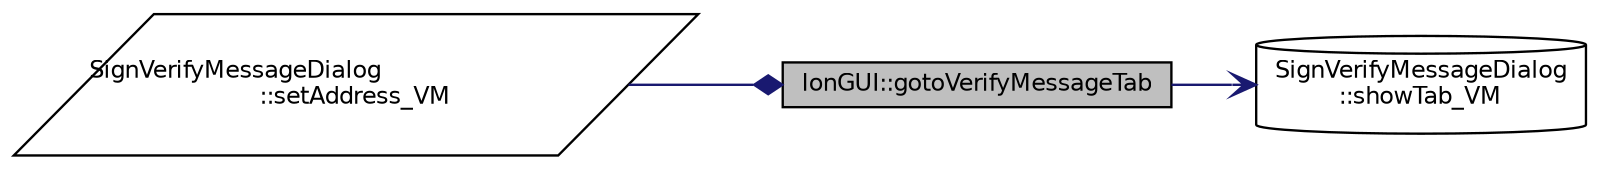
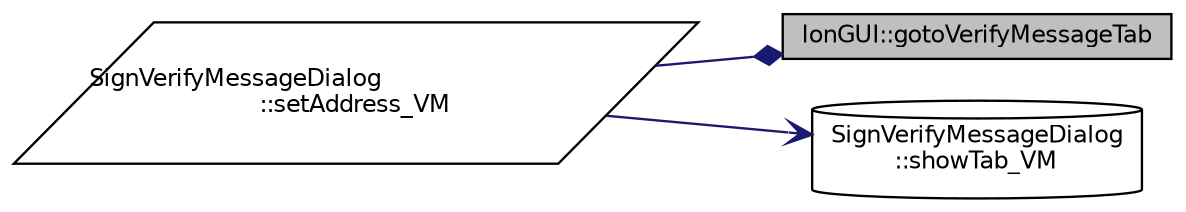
(1202, 85) -> (697, 124)
